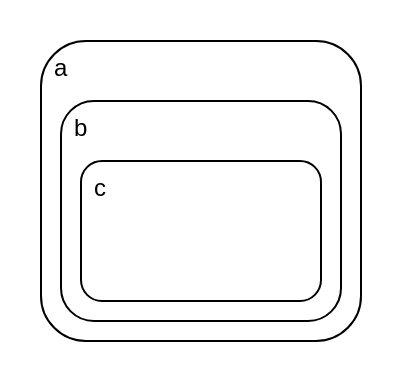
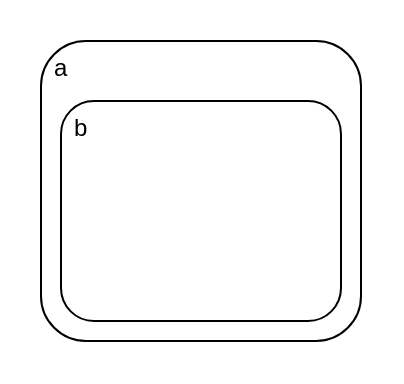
(201, 231) -> none
